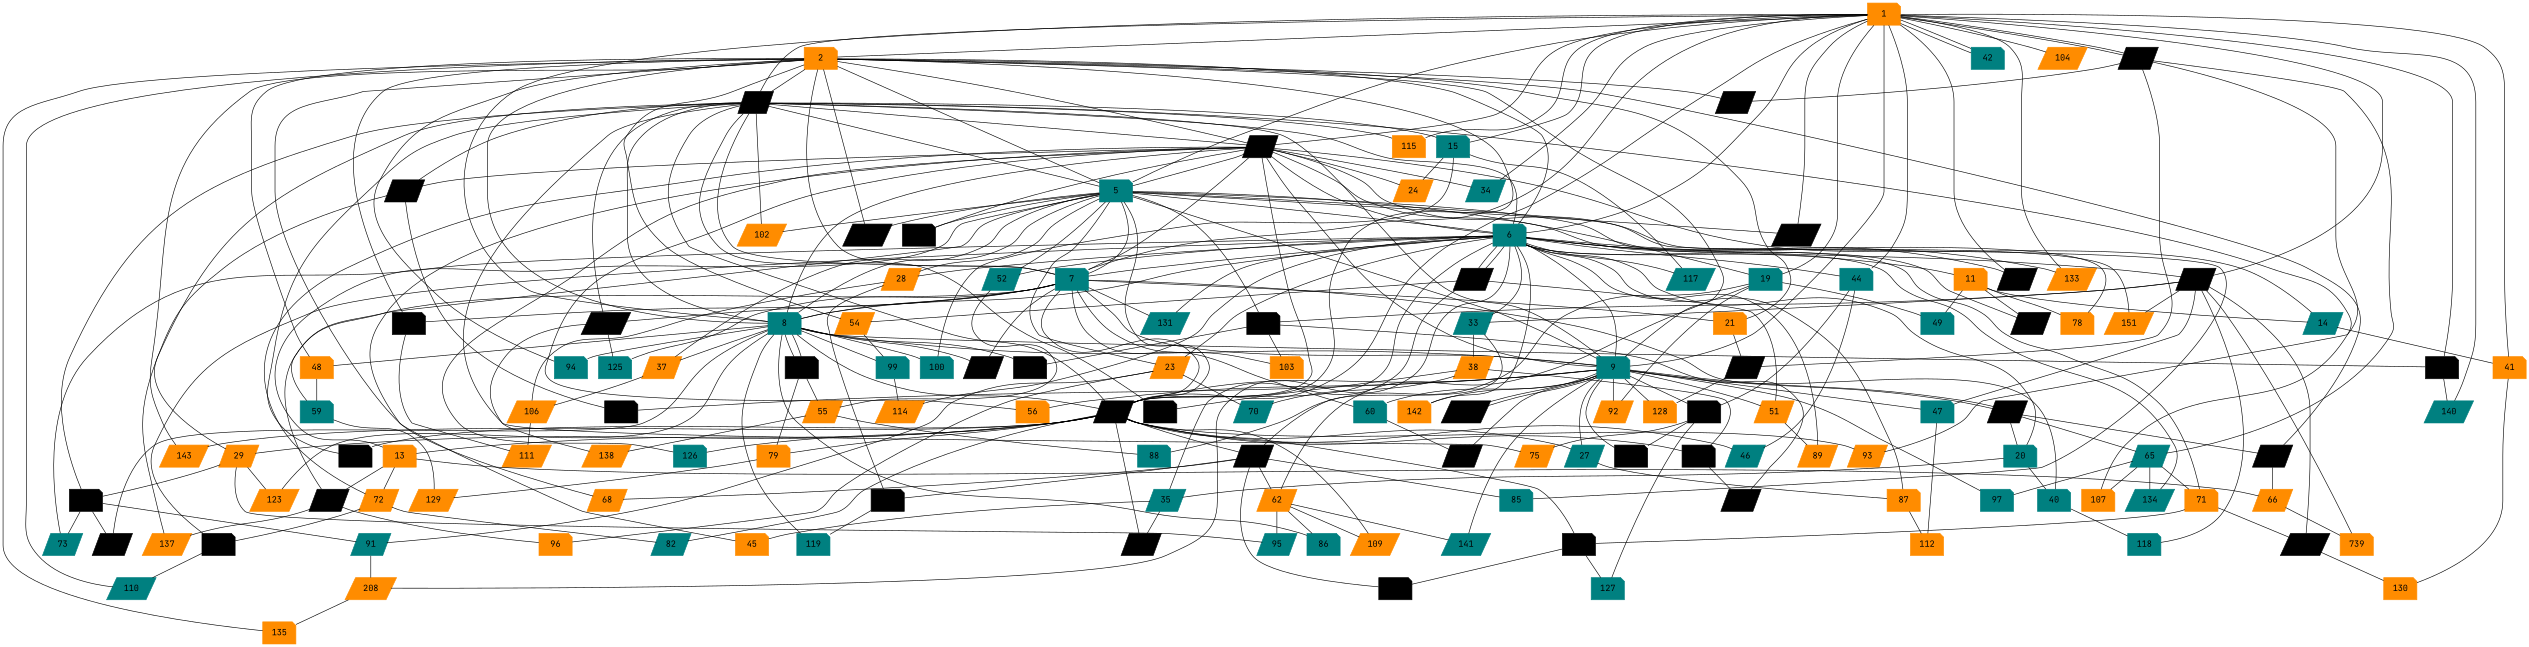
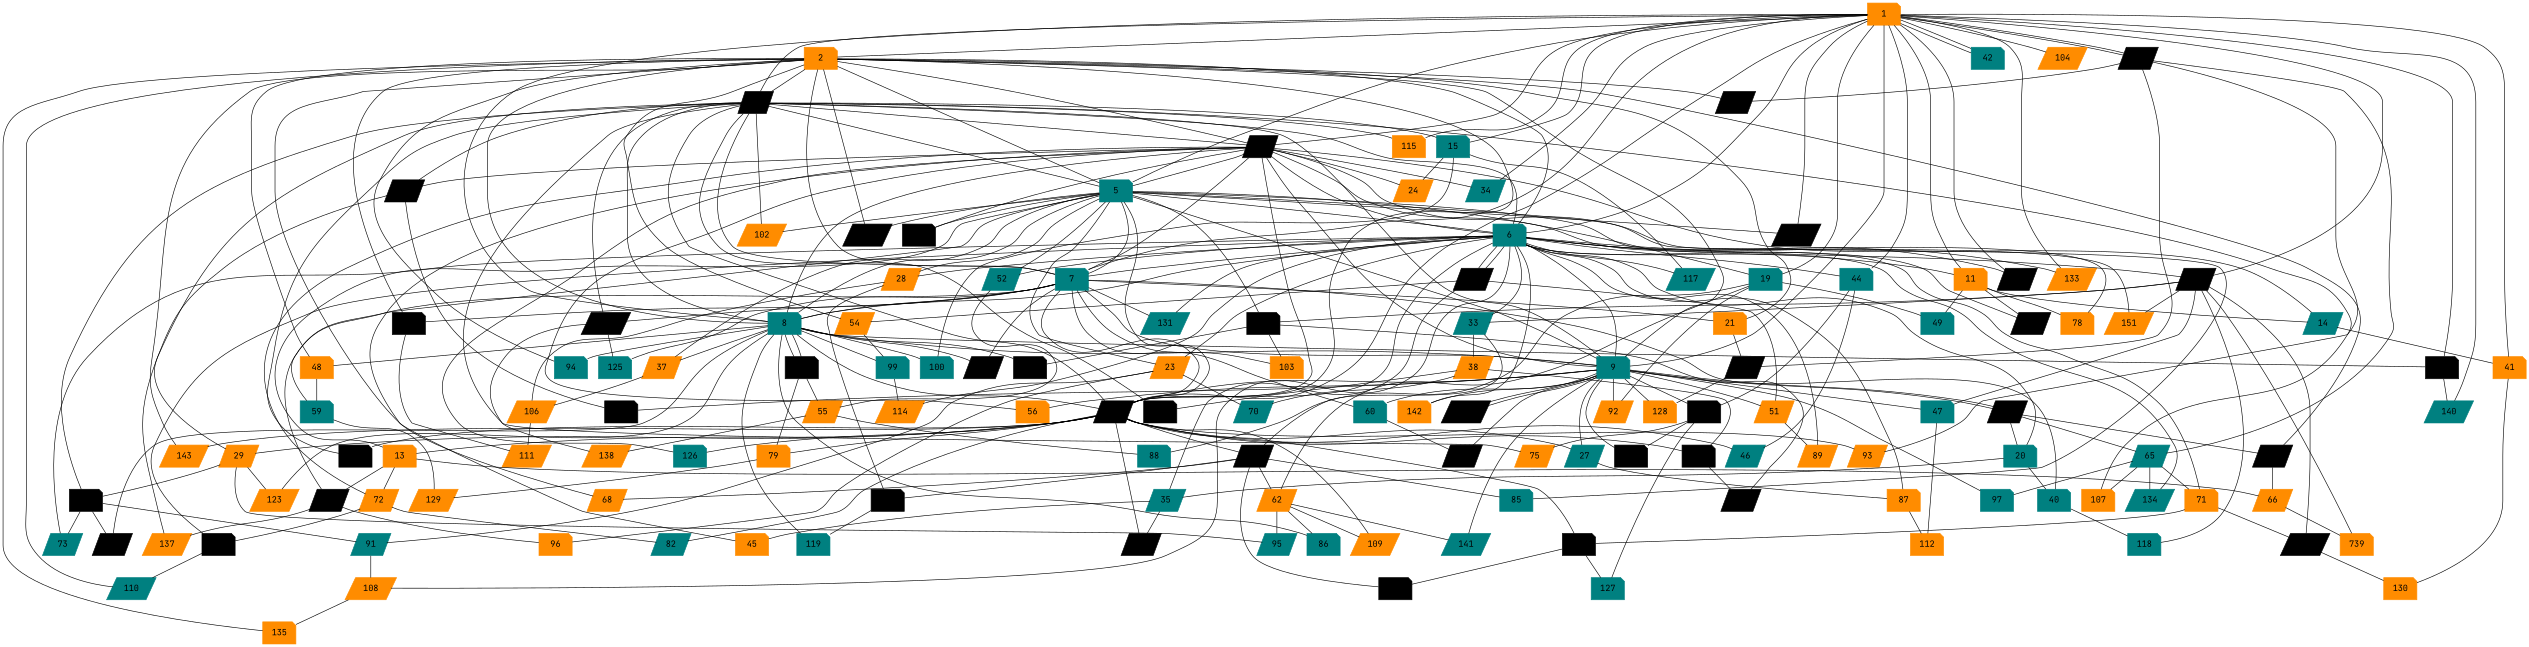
none -> (1931, 145)
(371, 589) -> (371, 589)
